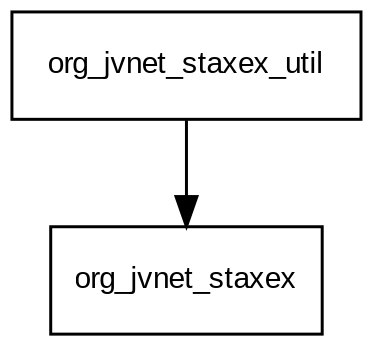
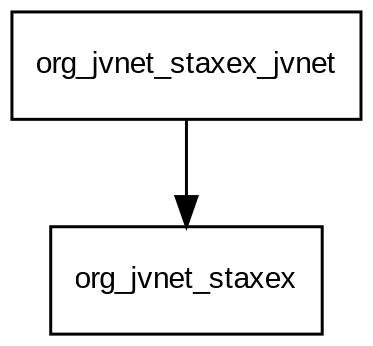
(186, 66) -> (186, 66)
